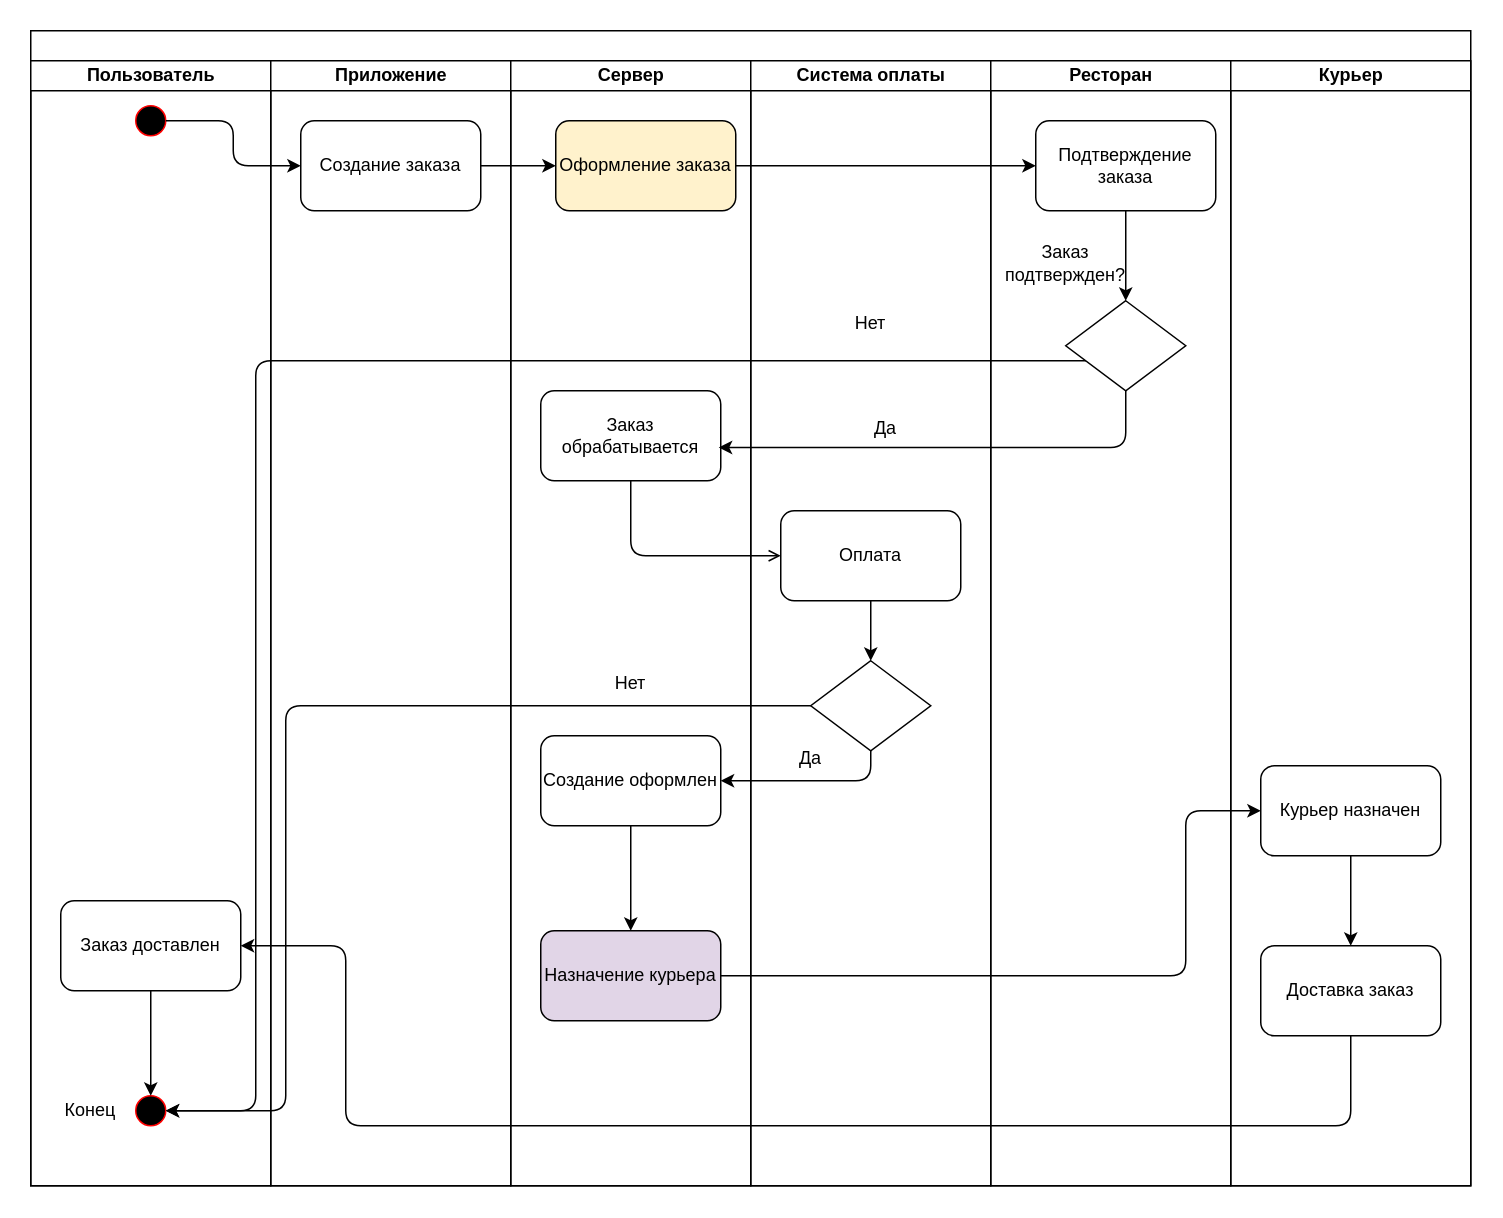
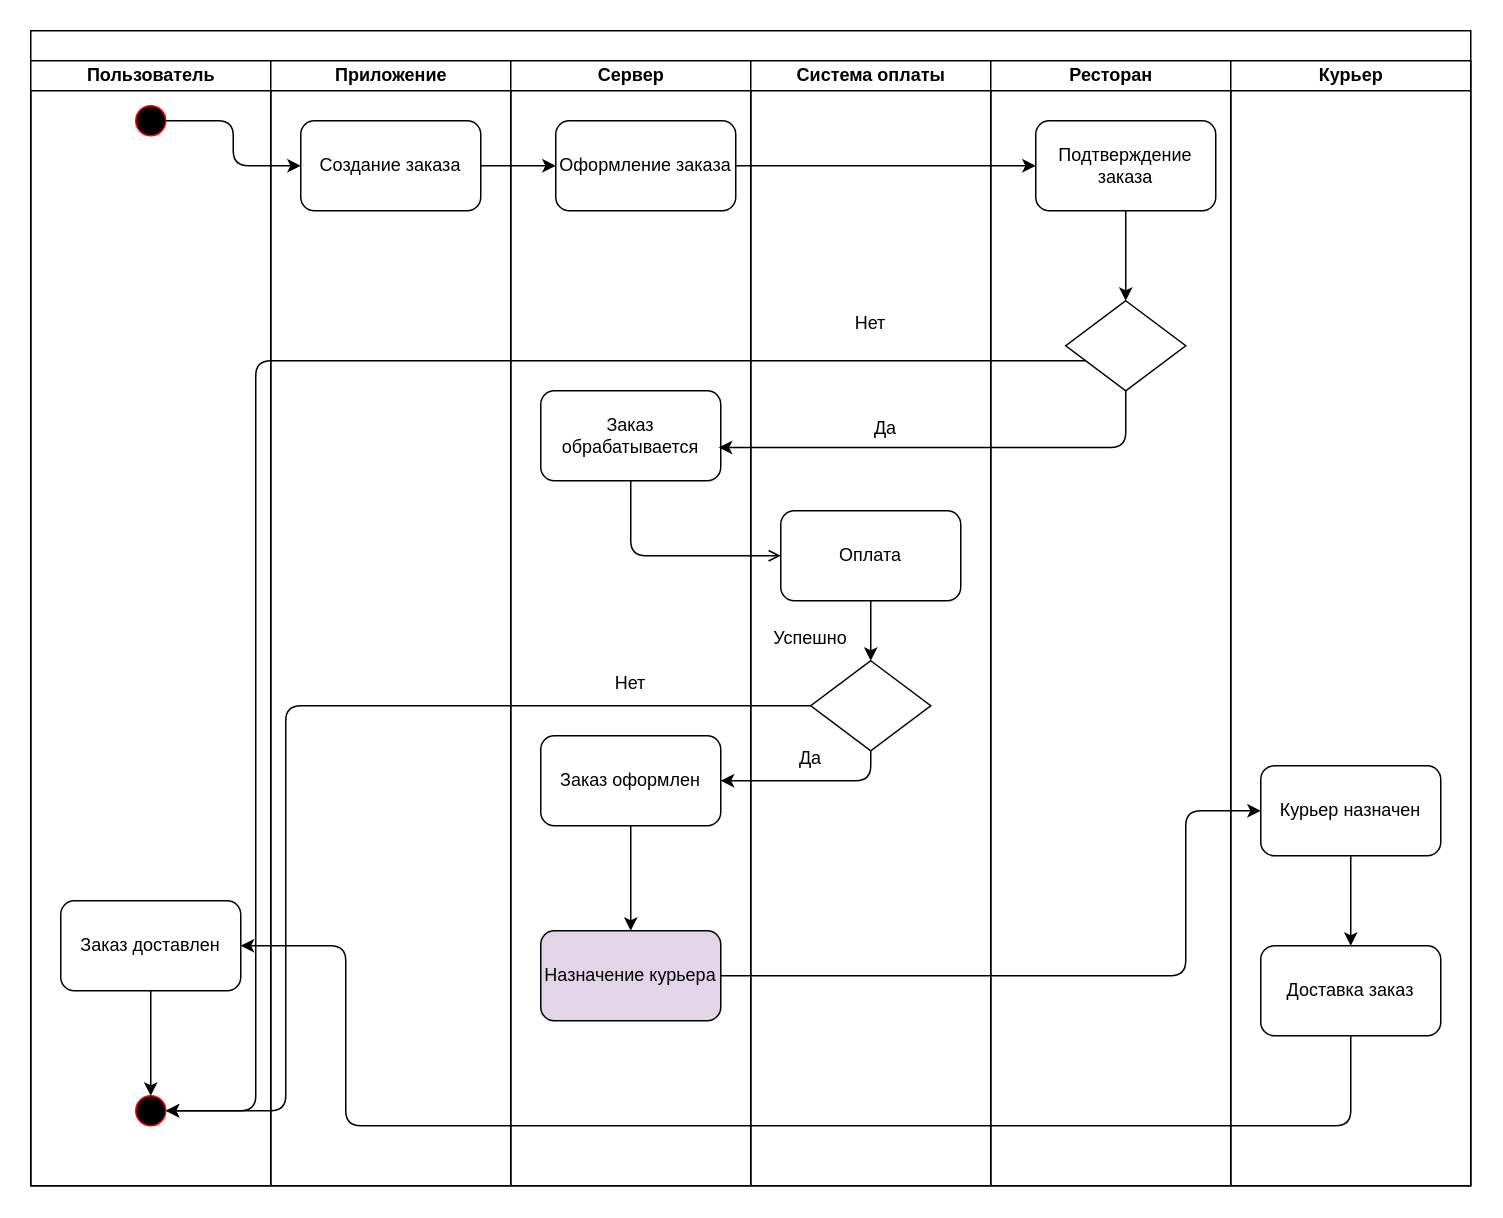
(646, 166) -> (646, 166)
(1066, 263) -> none
none -> (811, 638)
(631, 781) -> (631, 781)
(91, 1111) -> none
